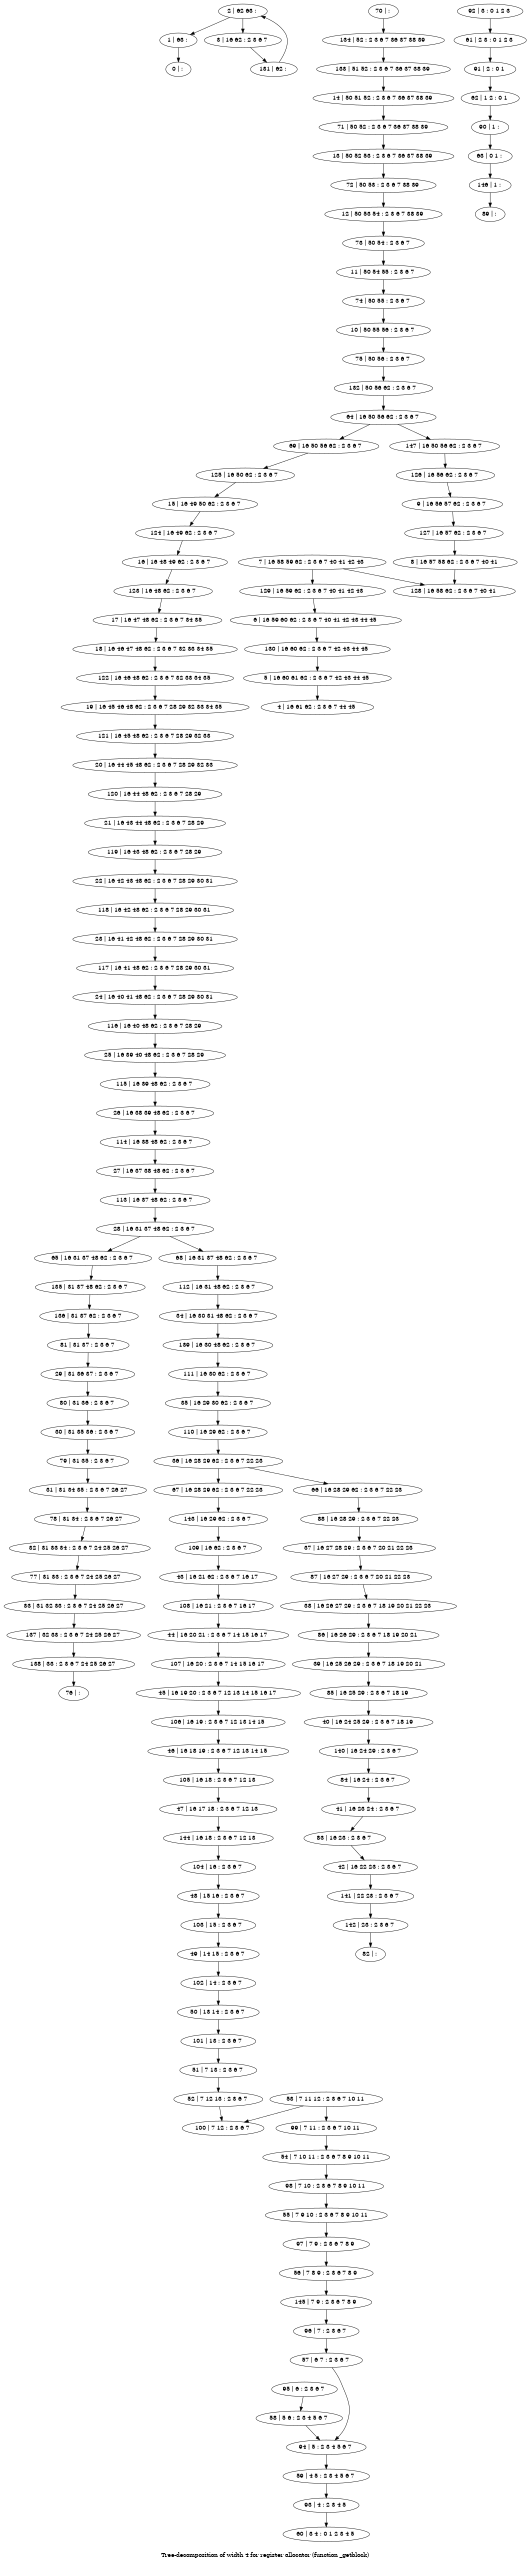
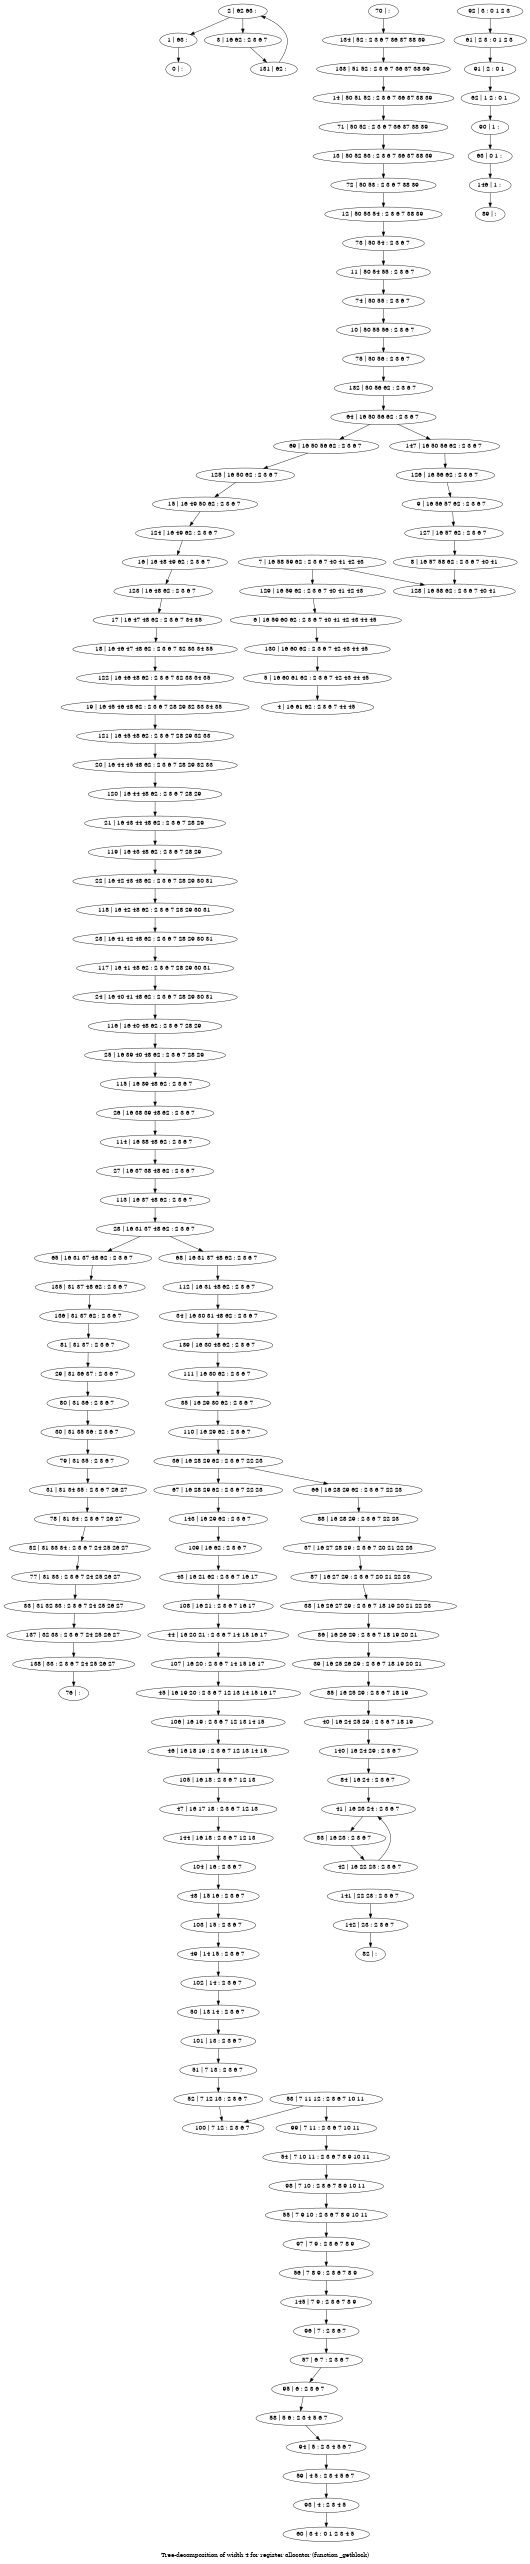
(371, 1880) -> (391, 1840)
(348, 2402) -> (317, 2373)
